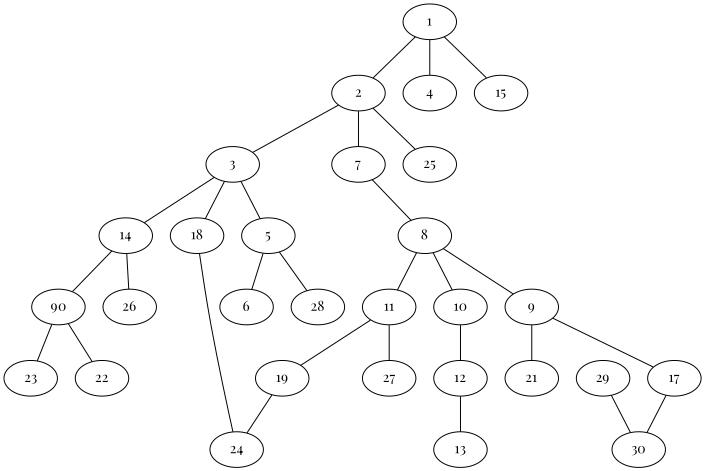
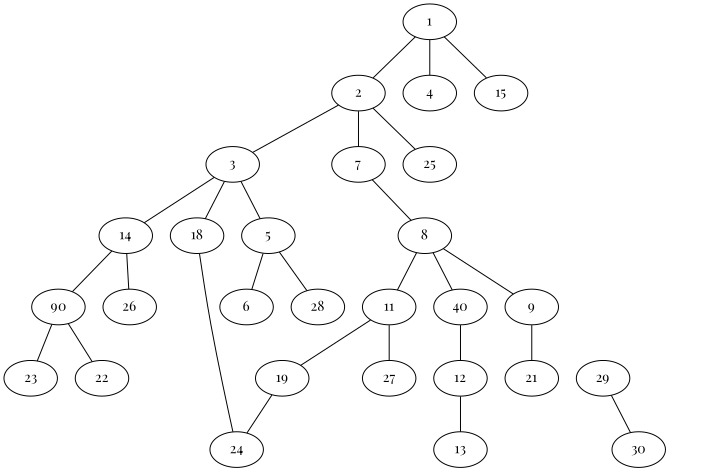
(460, 307) -> (460, 307)
(674, 378) -> none
